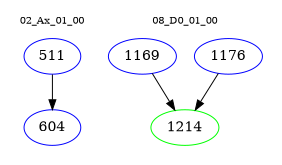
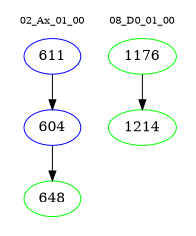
(52, 56) -> (52, 56)
(142, 56) -> none
(228, 56) -> (142, 56)
none -> (52, 199)
